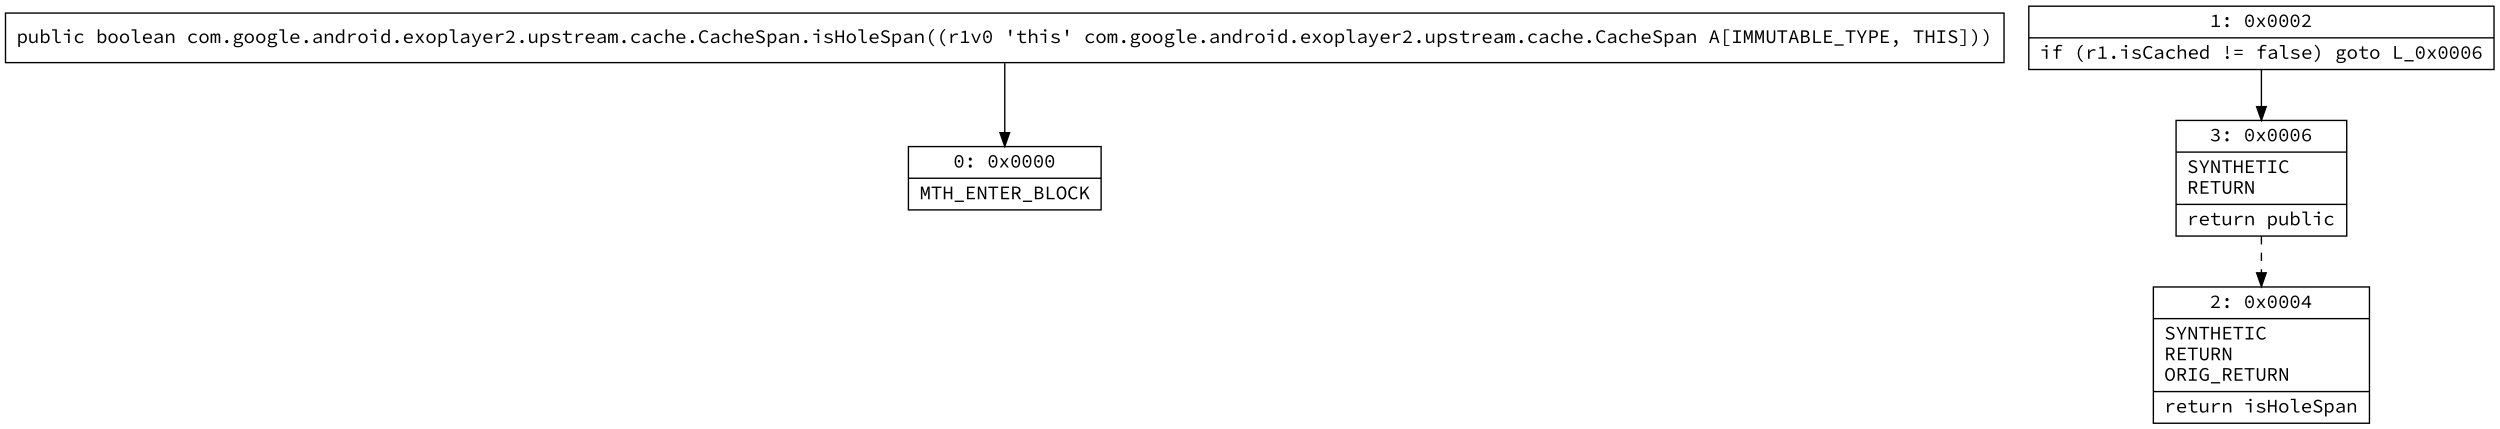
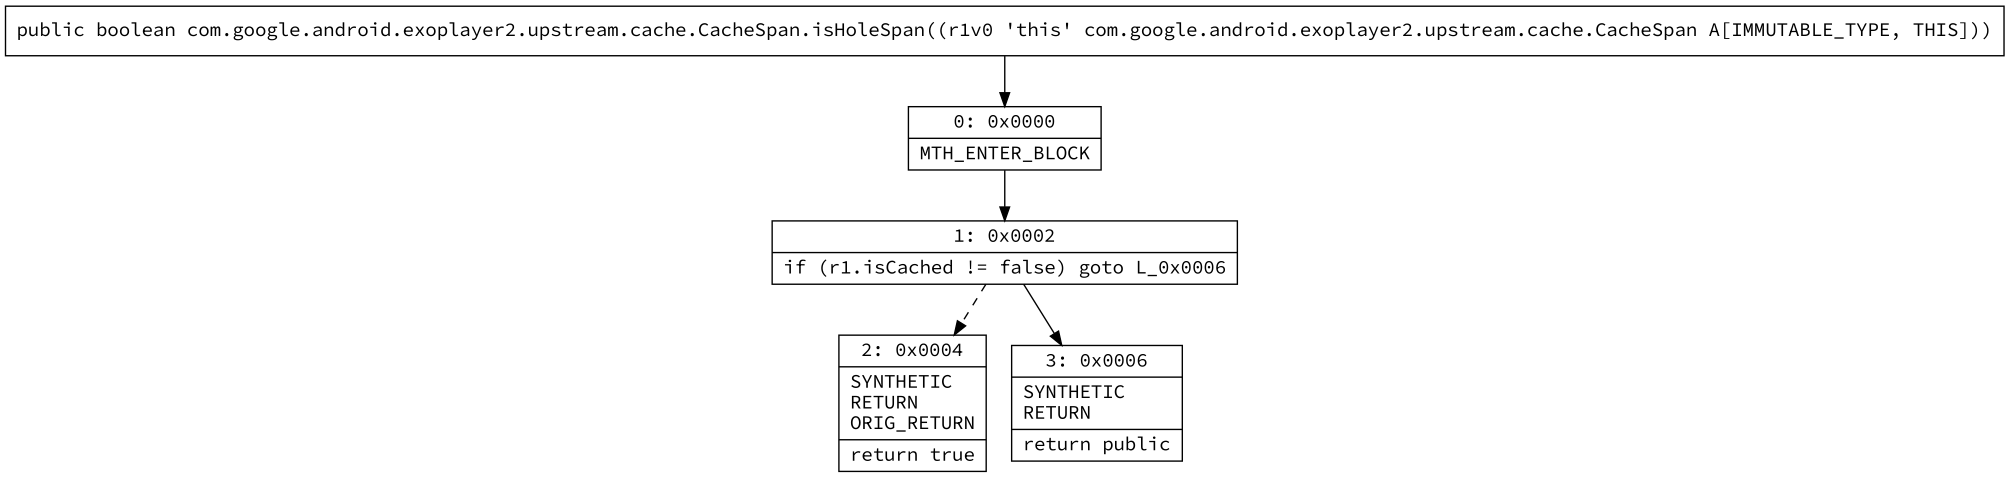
none -> (1005, 188)
(2261, 254) -> (974, 304)
(2261, 407) -> (913, 455)
